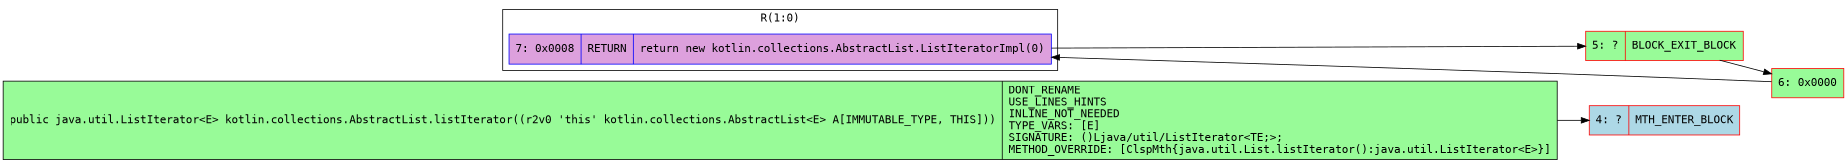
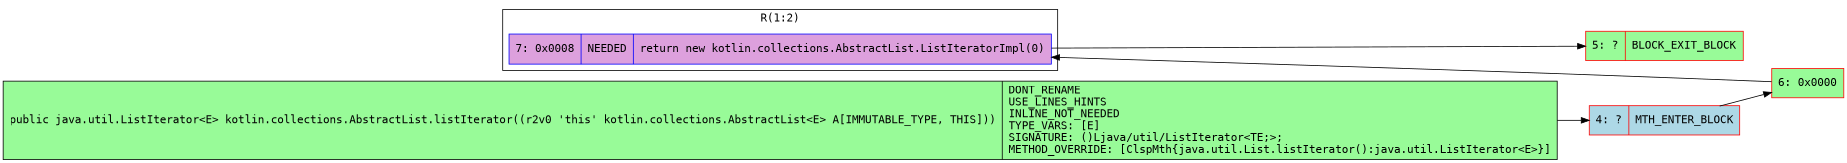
(780, 19) -> (780, 19)
(607, 49) -> (607, 49)
(1742, 66) -> (1742, 100)
